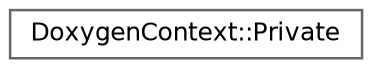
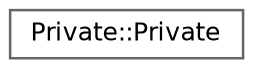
(186, 34) -> (127, 34)
